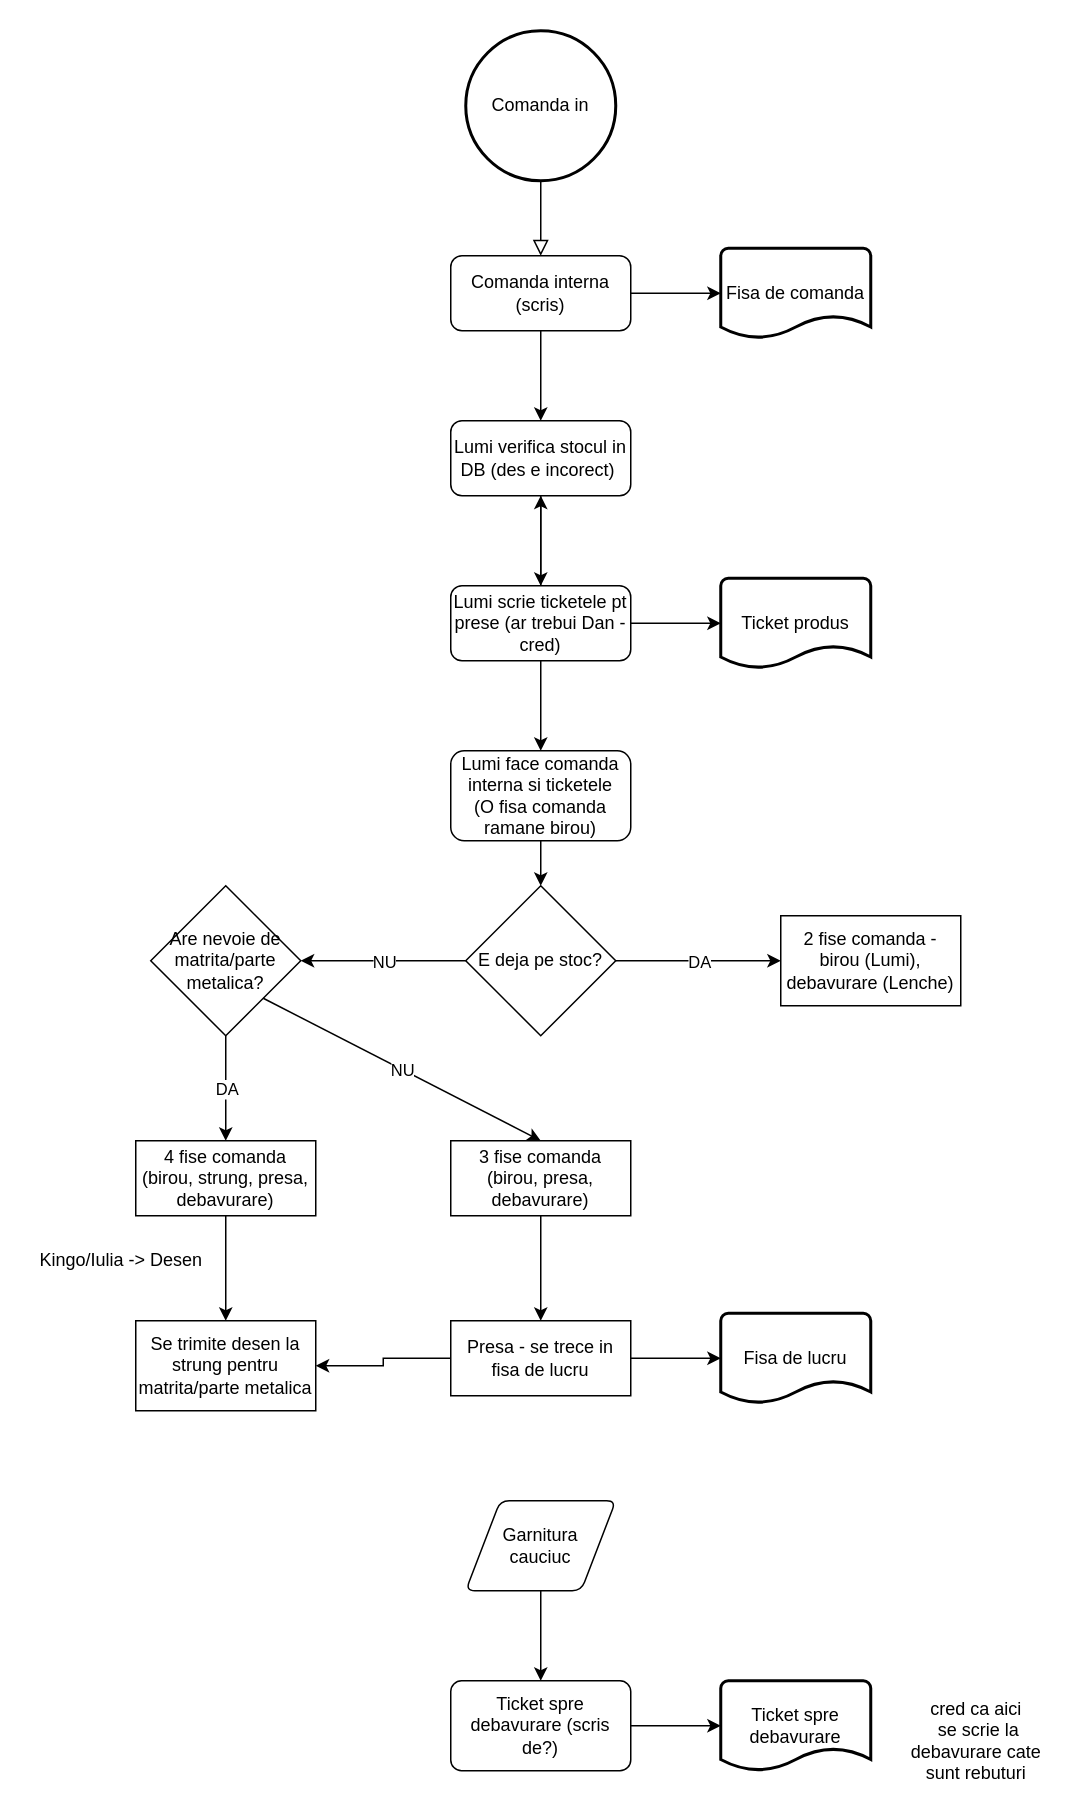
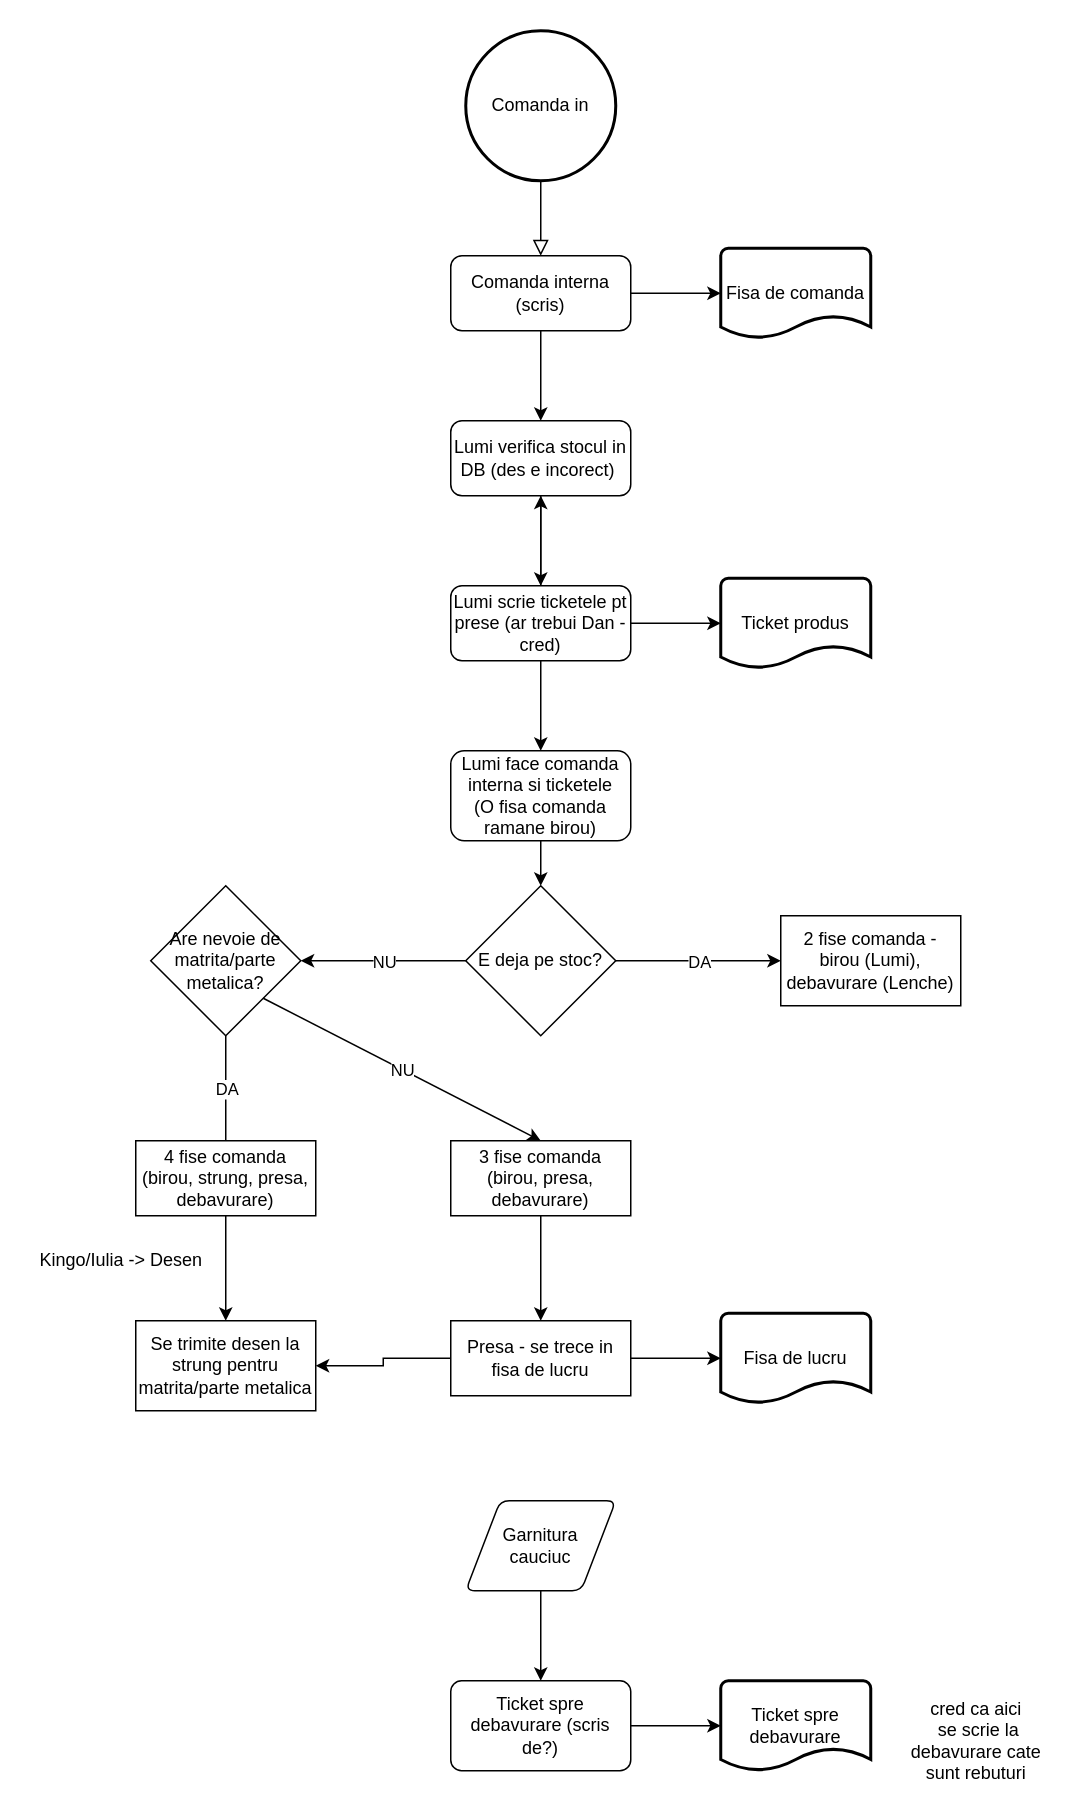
(226, 1129) -> (226, 1133)
